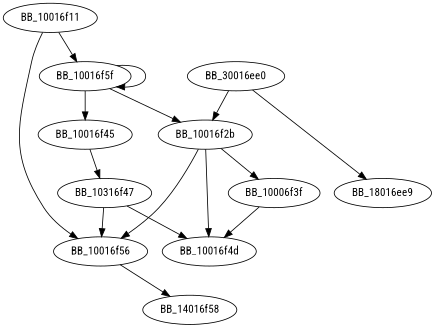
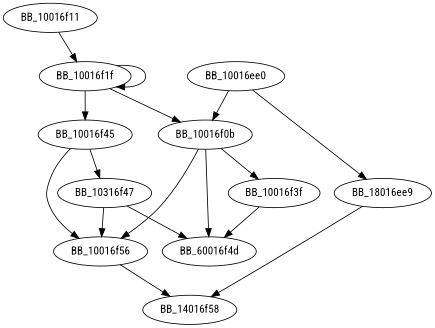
(85, 76) -> (85, 76)
(236, 76) -> (236, 76)
(205, 135) -> (205, 135)
(20, 140) -> (47, 192)
(274, 193) -> (274, 193)
none -> (291, 250)
(209, 251) -> (209, 251)
